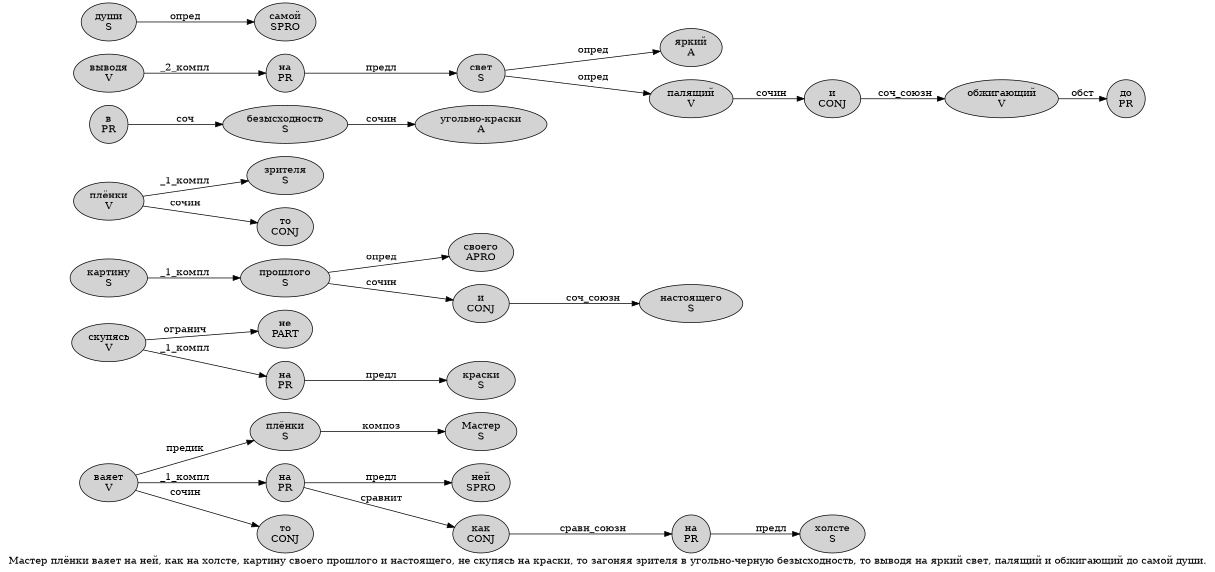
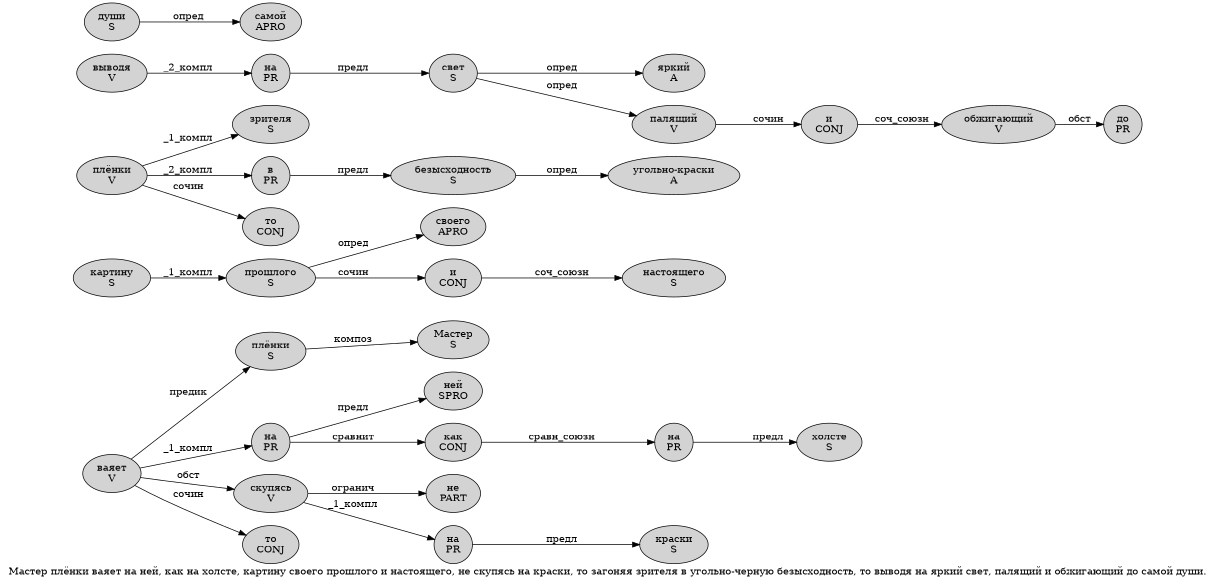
(285, 22) -> (271, 22)
(185, 119) -> (353, 170)
(381, 119) -> (562, 170)
none -> (196, 176)
none -> (184, 483)
